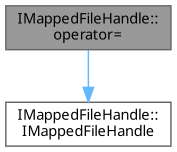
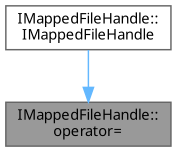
(88, 69) -> (88, 69)
